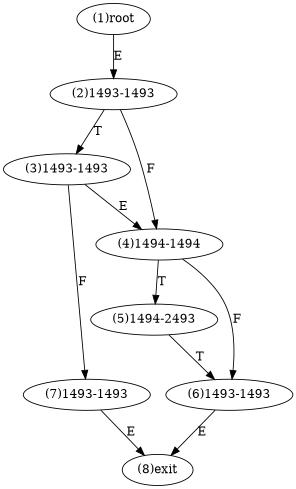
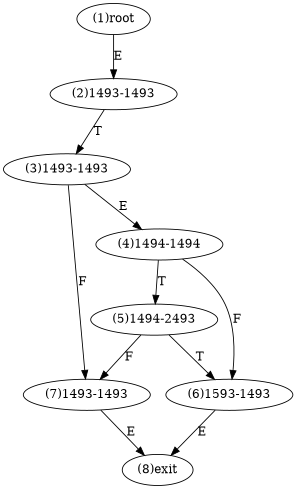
(141, 164) -> none
none -> (123, 354)
(229, 395) -> (229, 395)
